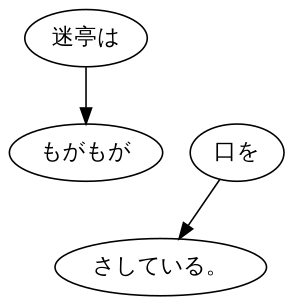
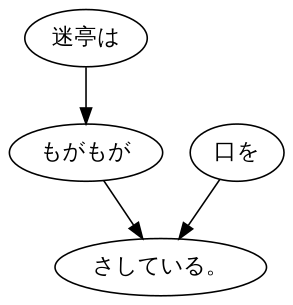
none -> (119, 203)
